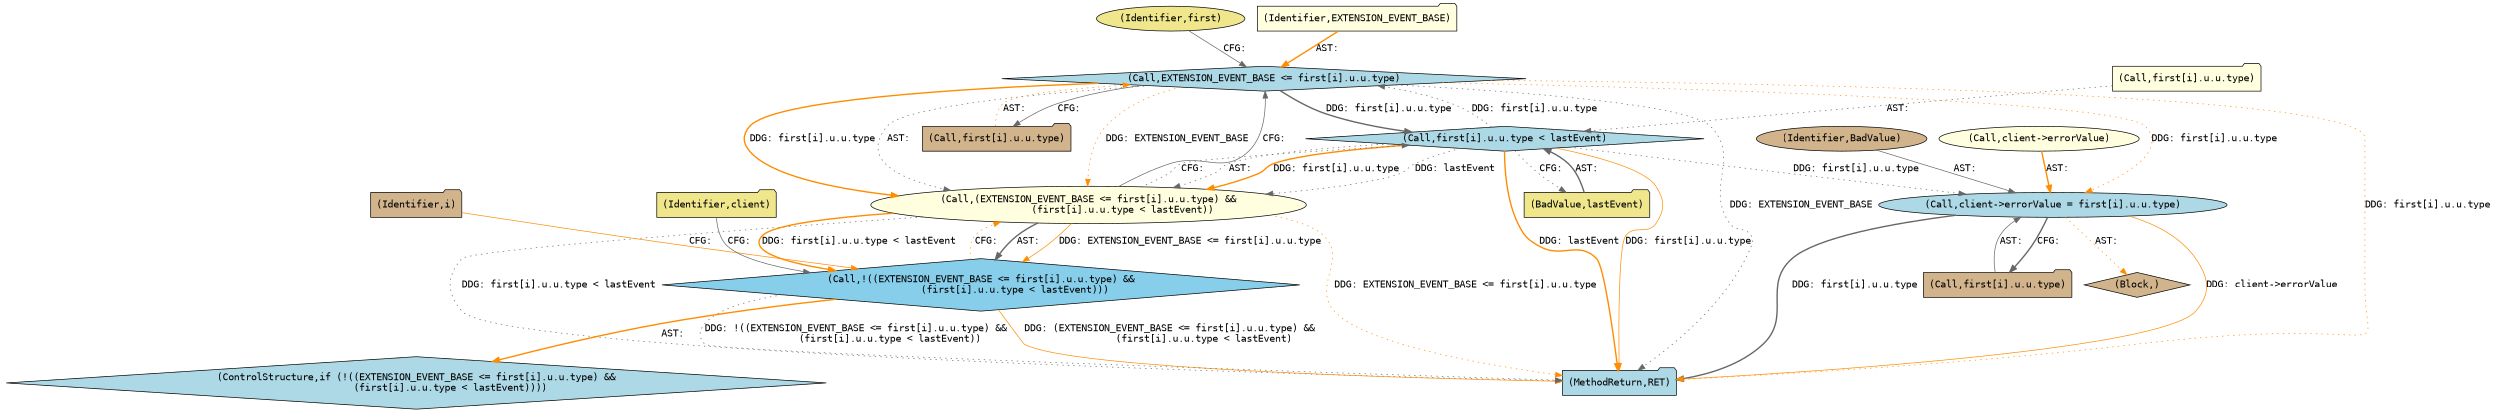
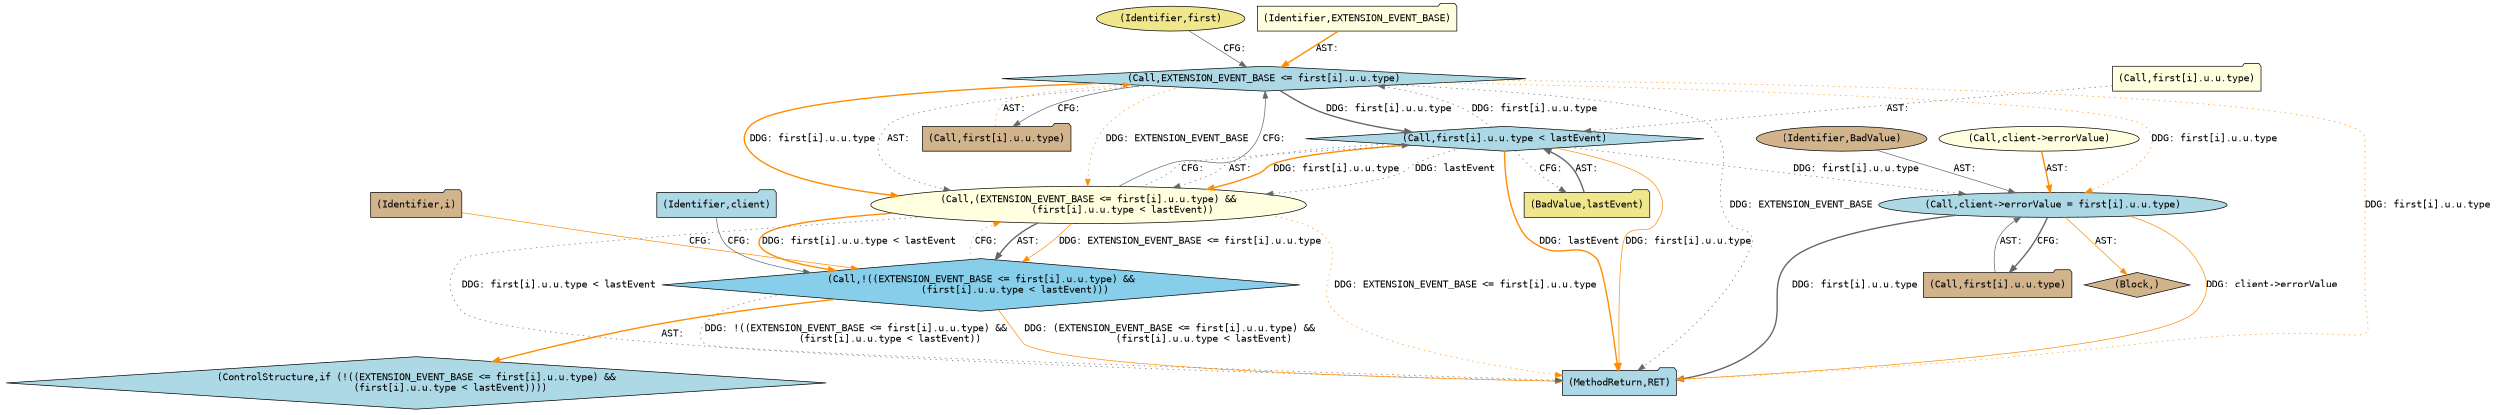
(717, 205) -> (717, 205)
(2094, 244) -> (2094, 244)
